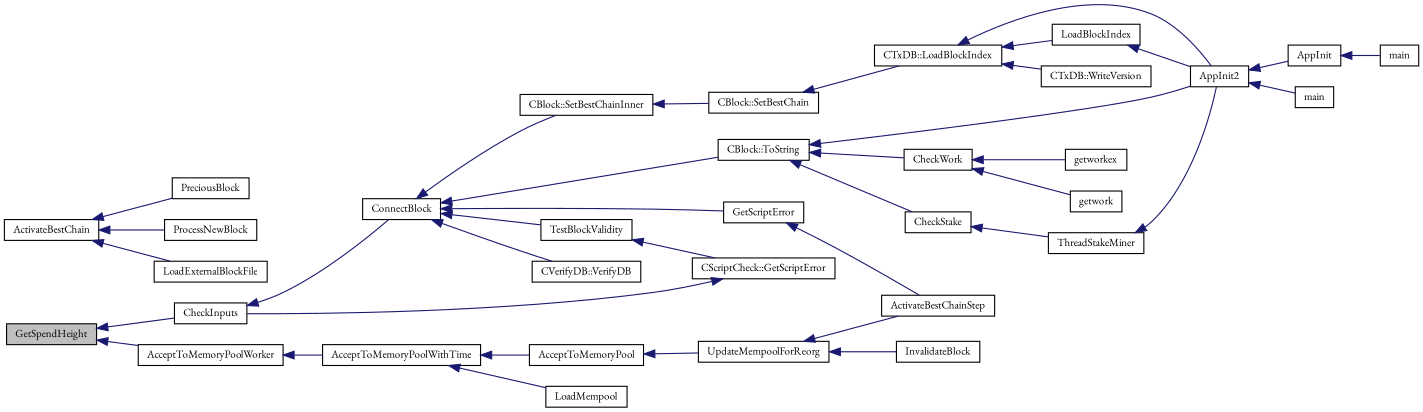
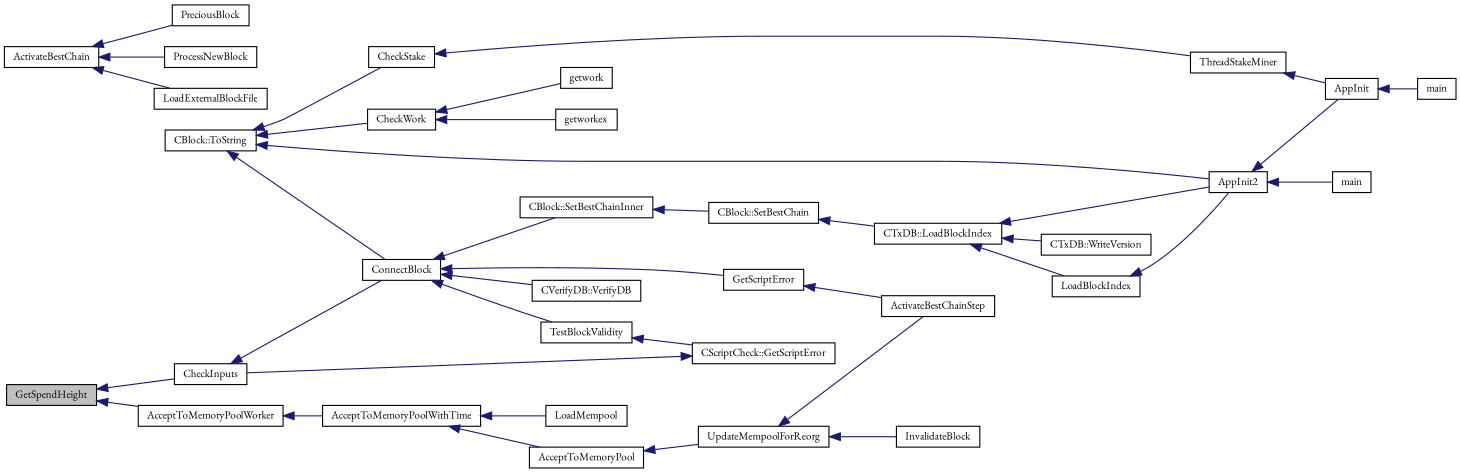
(1191, 163) -> (1310, 79)
(585, 179) -> (311, 208)
